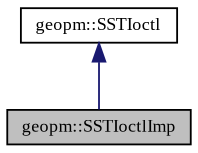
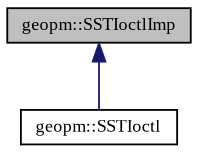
(99, 86) -> (99, 86)
